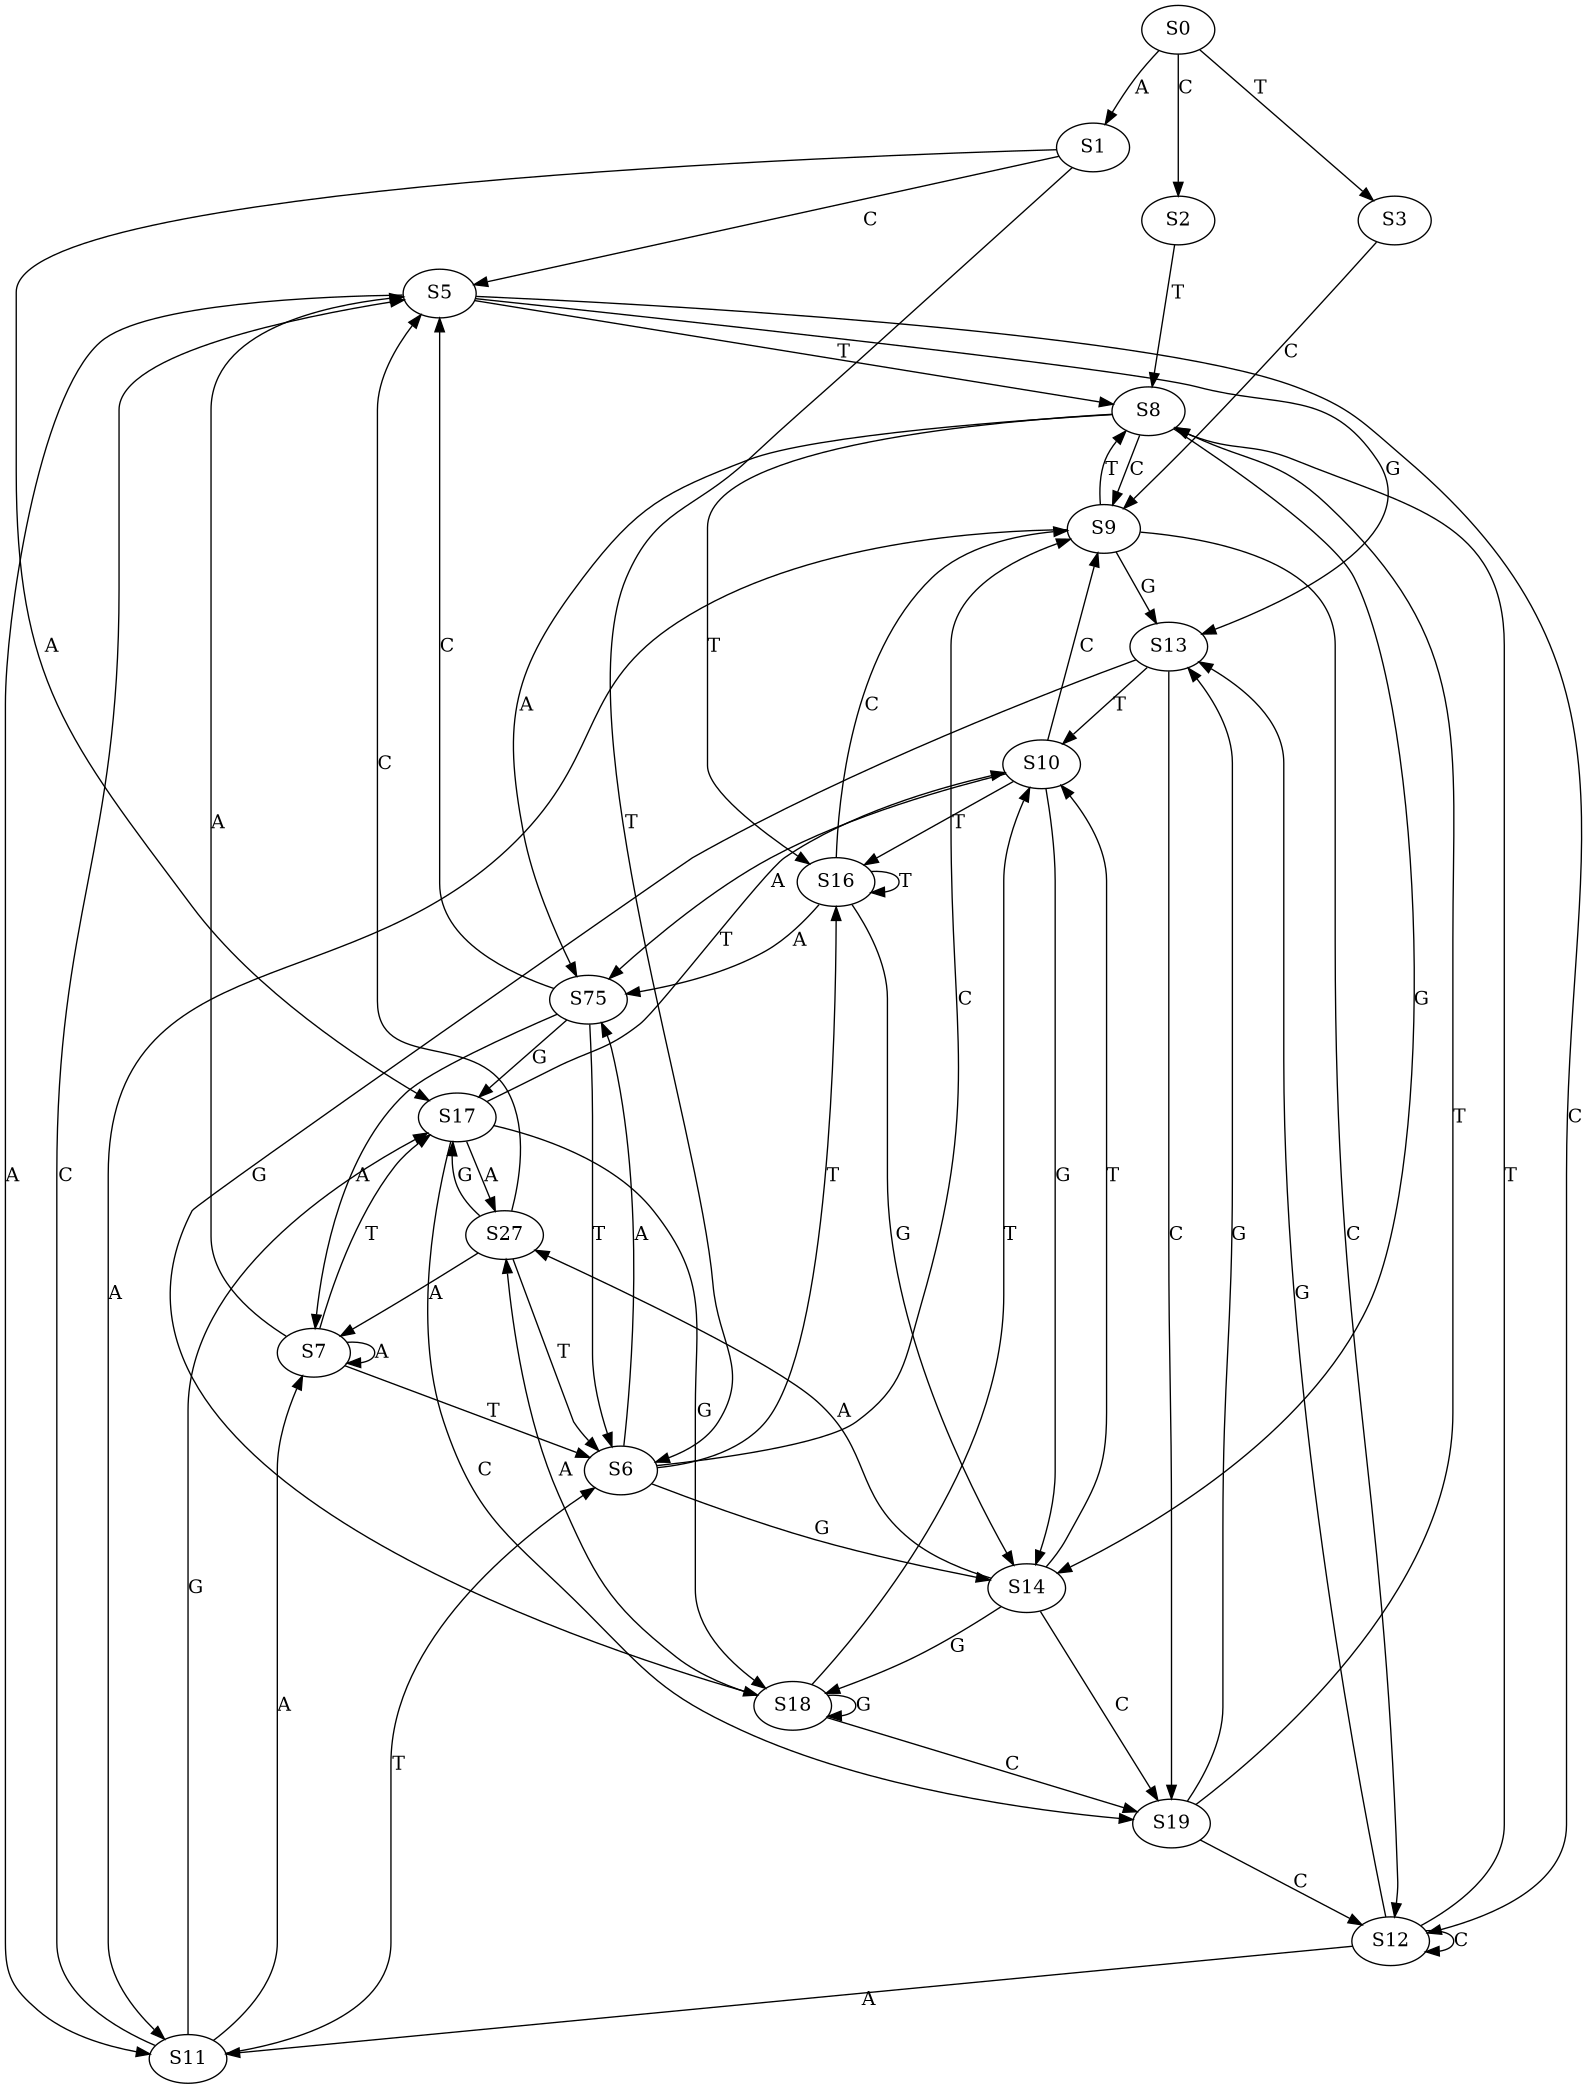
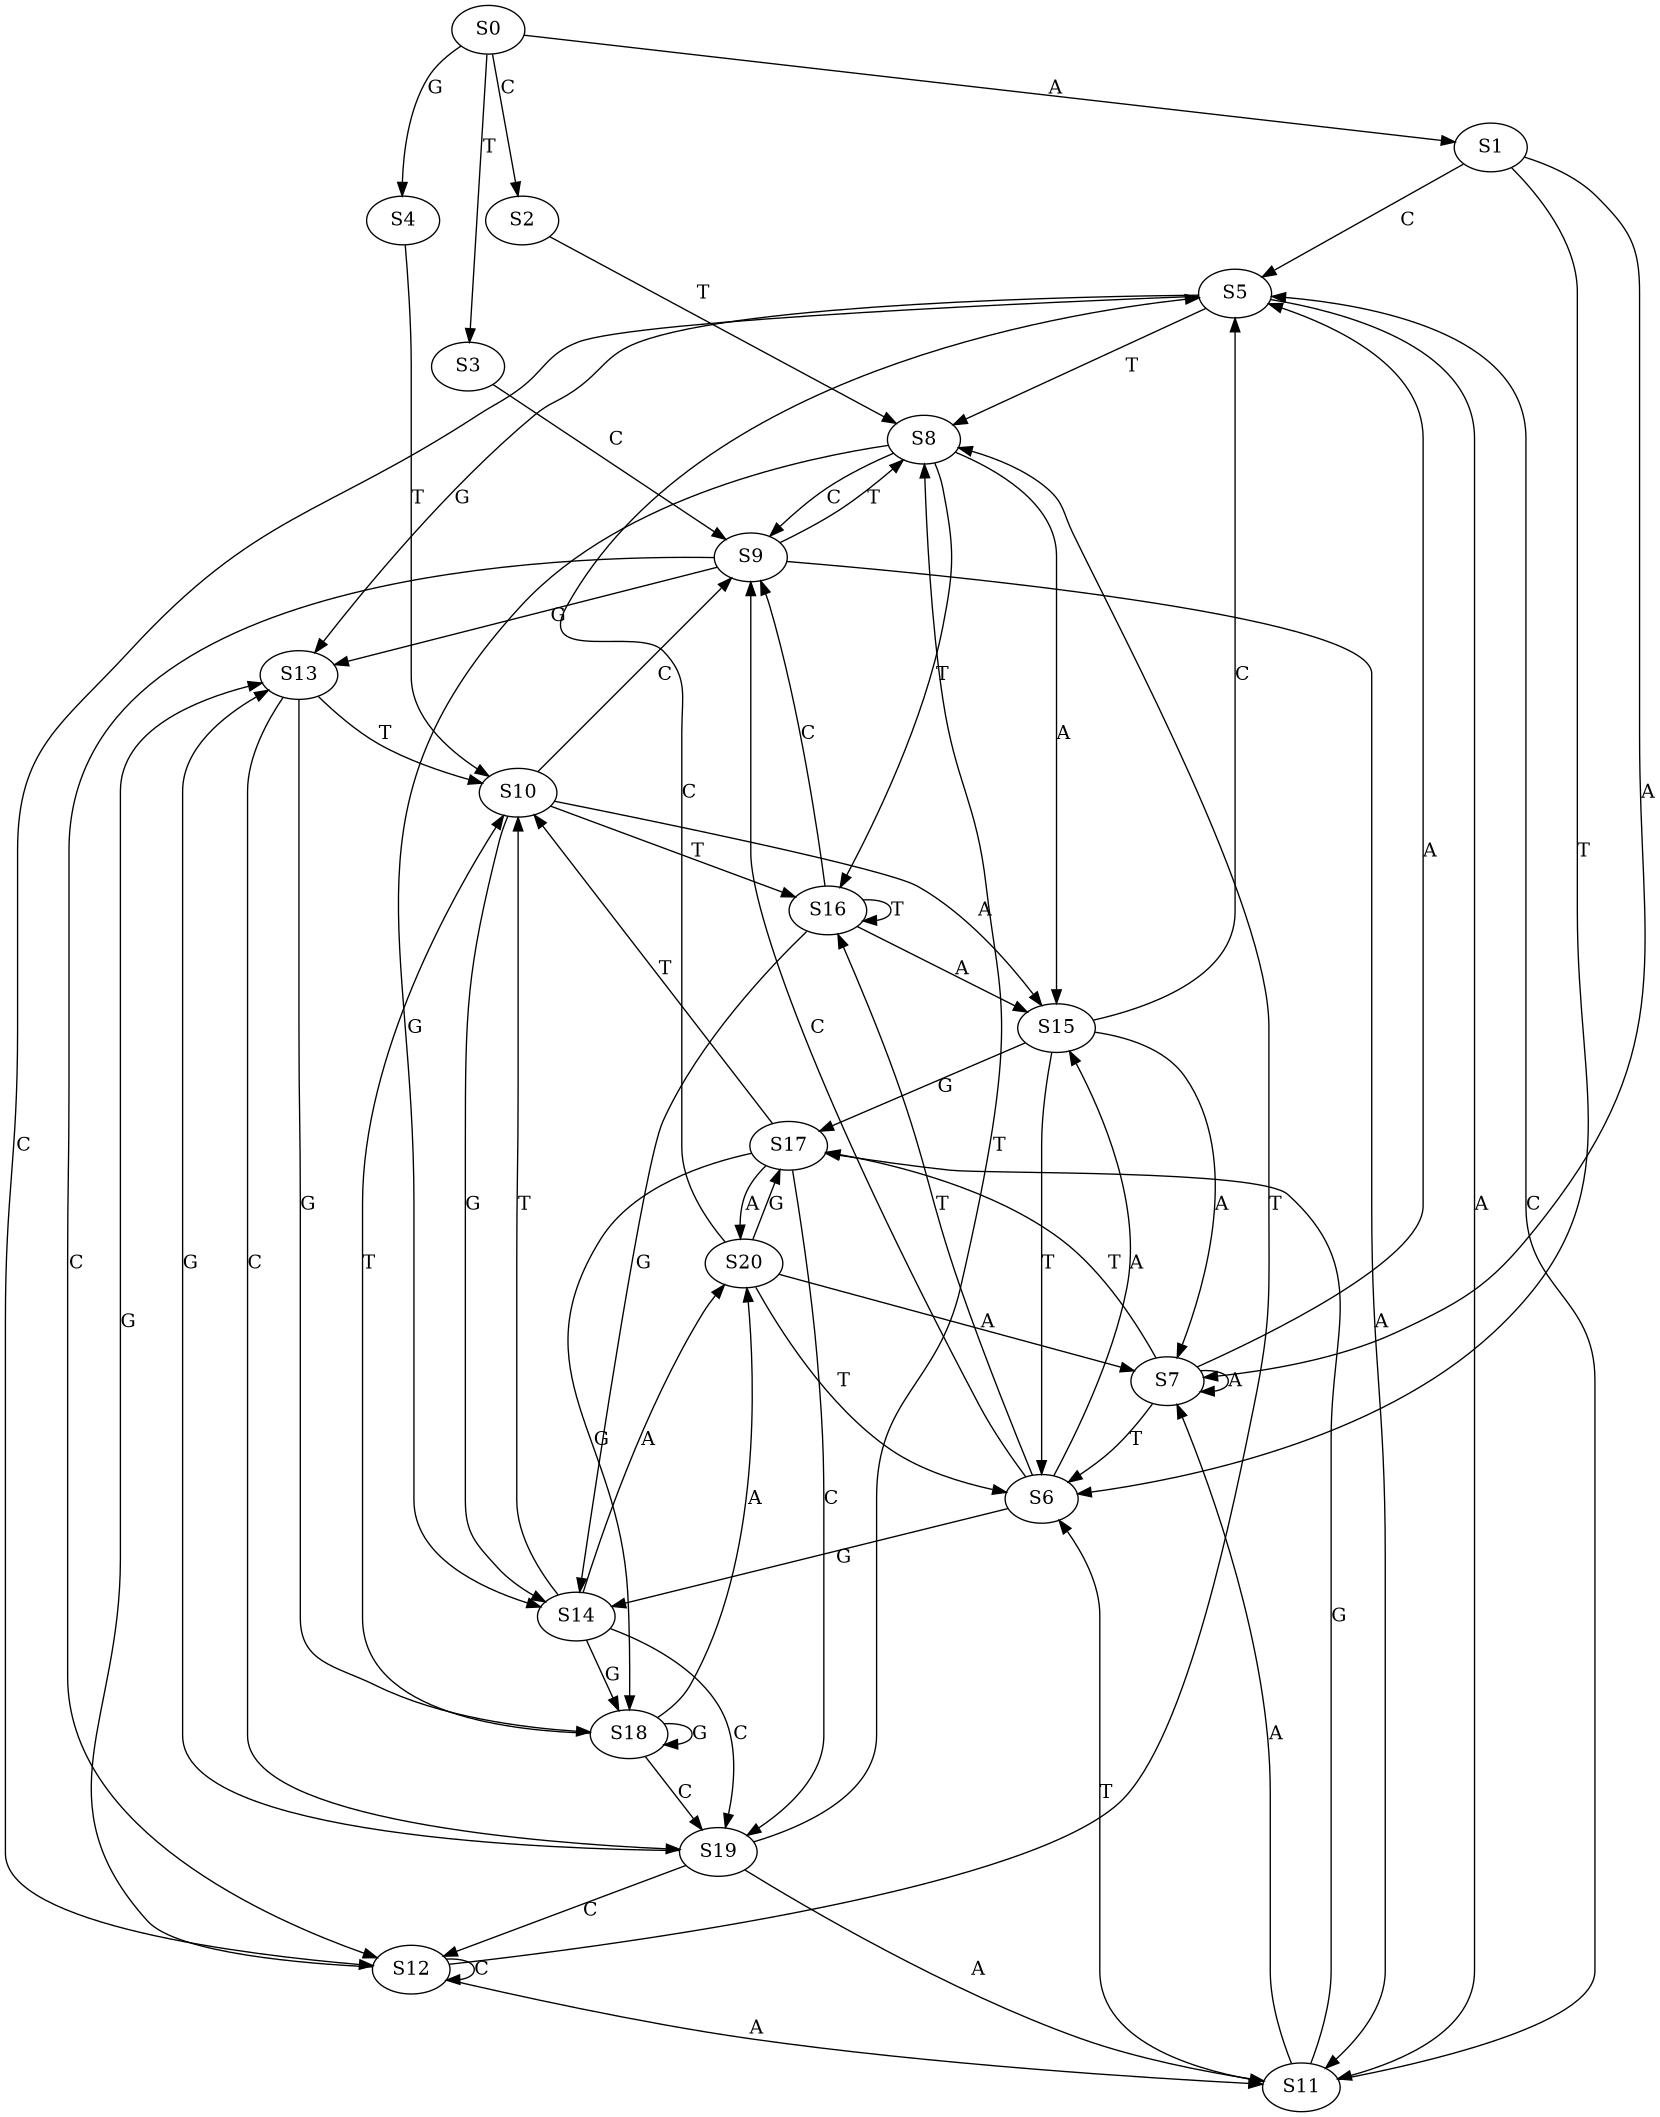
none -> (403, 221)
(55, 255) -> (1643, 858)
(588, 1000) -> (1057, 1028)
(505, 1235) -> (744, 1263)
none -> (987, 2000)
